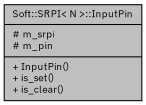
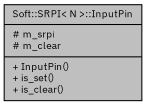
(33, 46) -> (37, 46)
